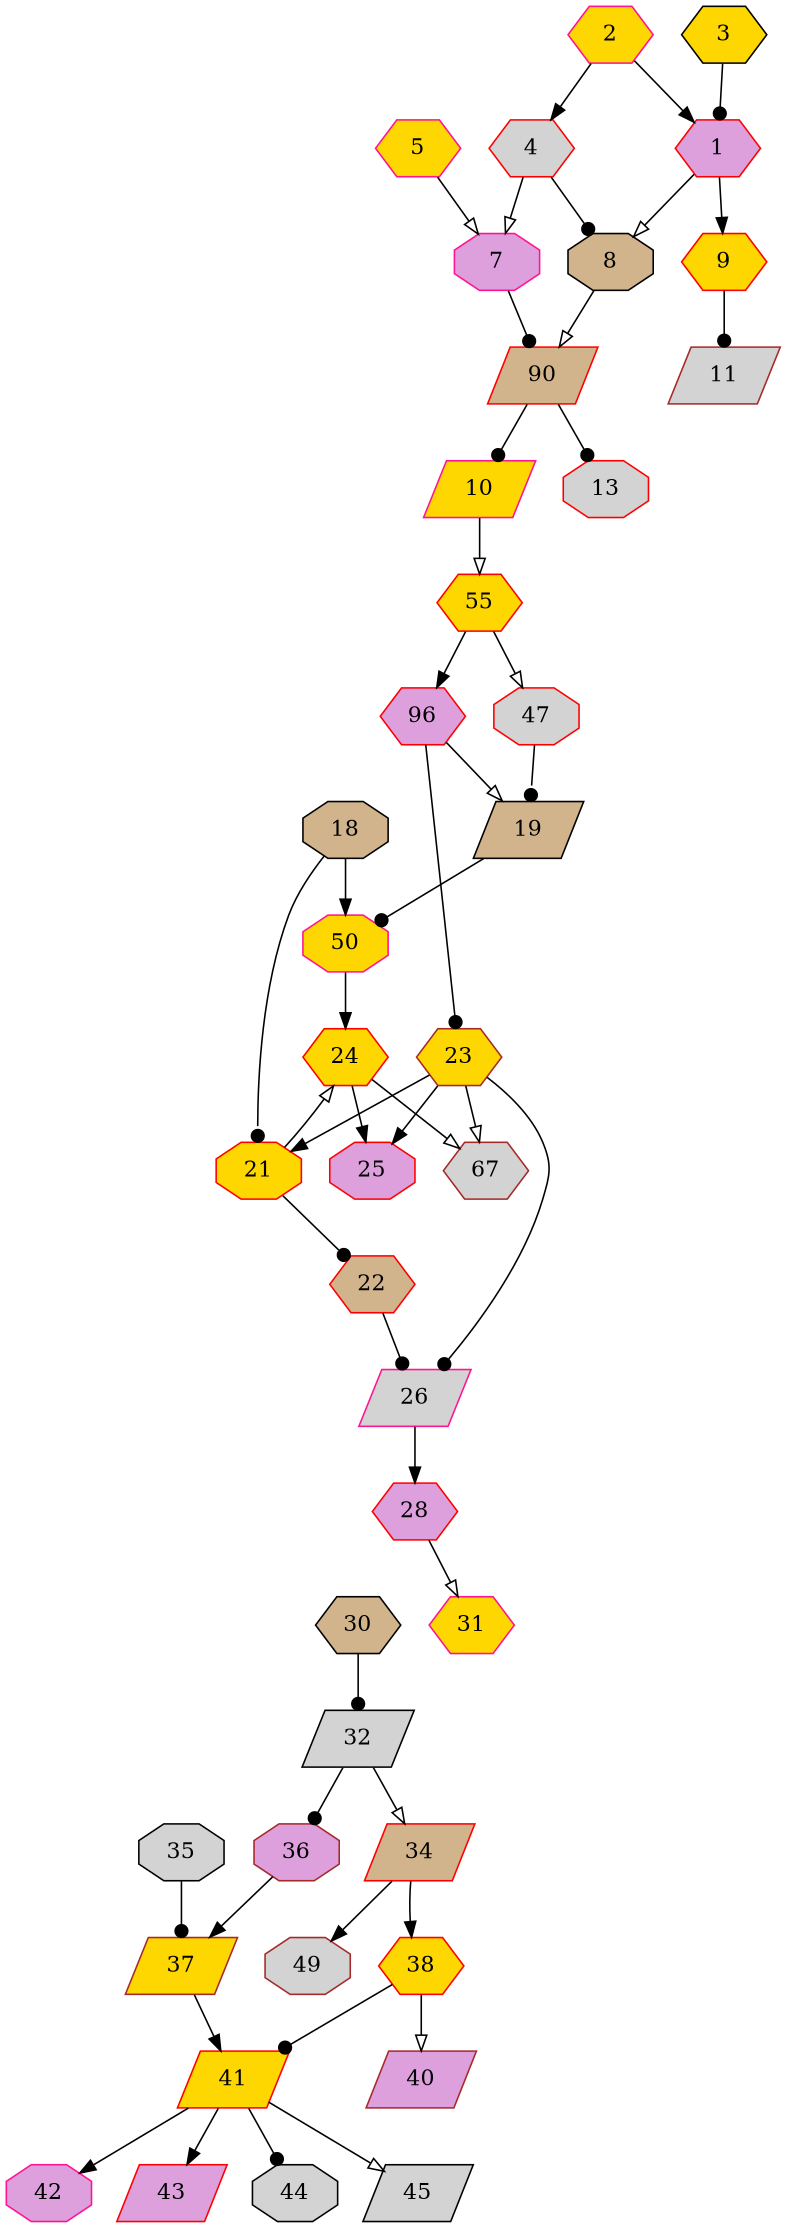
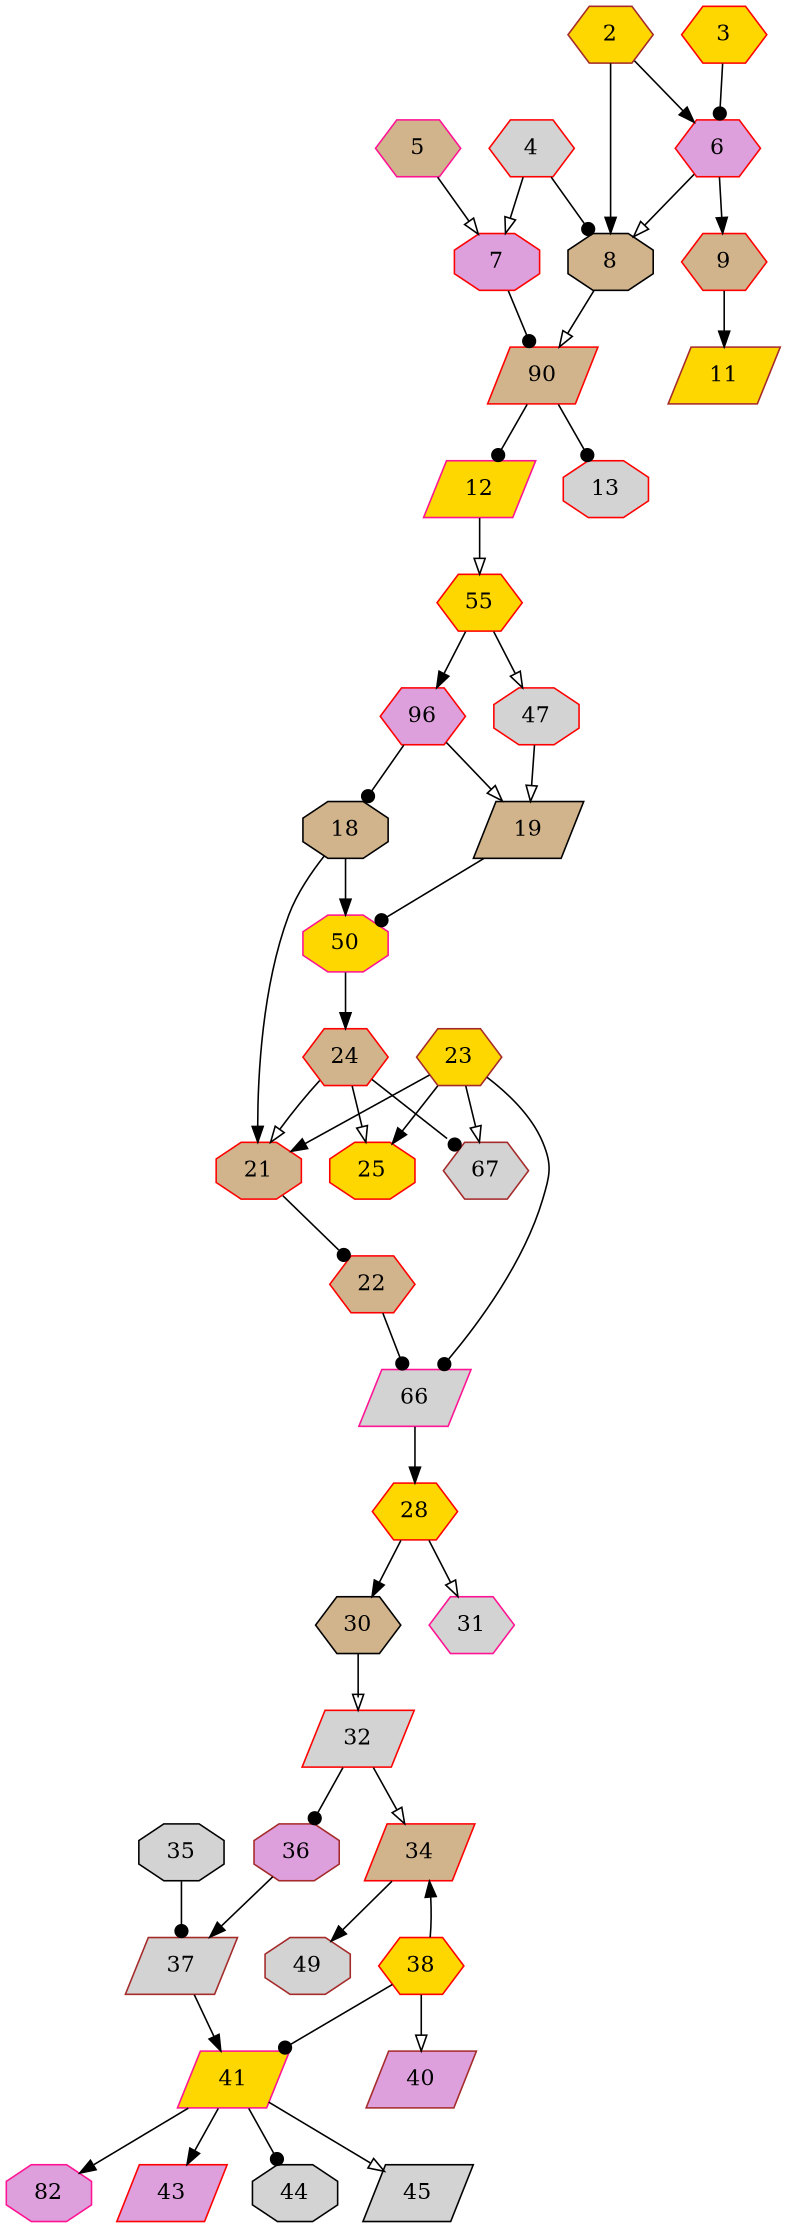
(611, 35) -> (611, 35)
(724, 35) -> (724, 35)
(576, 85) -> (611, 140)
(418, 148) -> (418, 148)
(718, 148) -> (718, 148)
(497, 262) -> (497, 262)
(724, 262) -> (724, 262)
(724, 313) -> (724, 313)
(724, 376) -> (724, 376)
(480, 489) -> (480, 489)
(533, 765) -> (533, 765)
(440, 873) -> (388, 768)
(270, 985) -> (270, 985)
(346, 1057) -> (346, 1057)
(357, 1104) -> (357, 1104)
(408, 1108) -> (408, 1108)
(305, 1124) -> (299, 1104)
(259, 1171) -> (259, 1171)
(372, 1171) -> (372, 1171)
(415, 1398) -> (415, 1398)
(415, 1512) -> (415, 1512)
none -> (390, 1561)
(472, 1625) -> (472, 1625)
(358, 1676) -> (358, 1676)
(358, 1739) -> (358, 1739)
(410, 1901) -> (431, 1917)
(181, 1966) -> (181, 1966)
(234, 2080) -> (234, 2080)
(49, 2193) -> (49, 2193)
